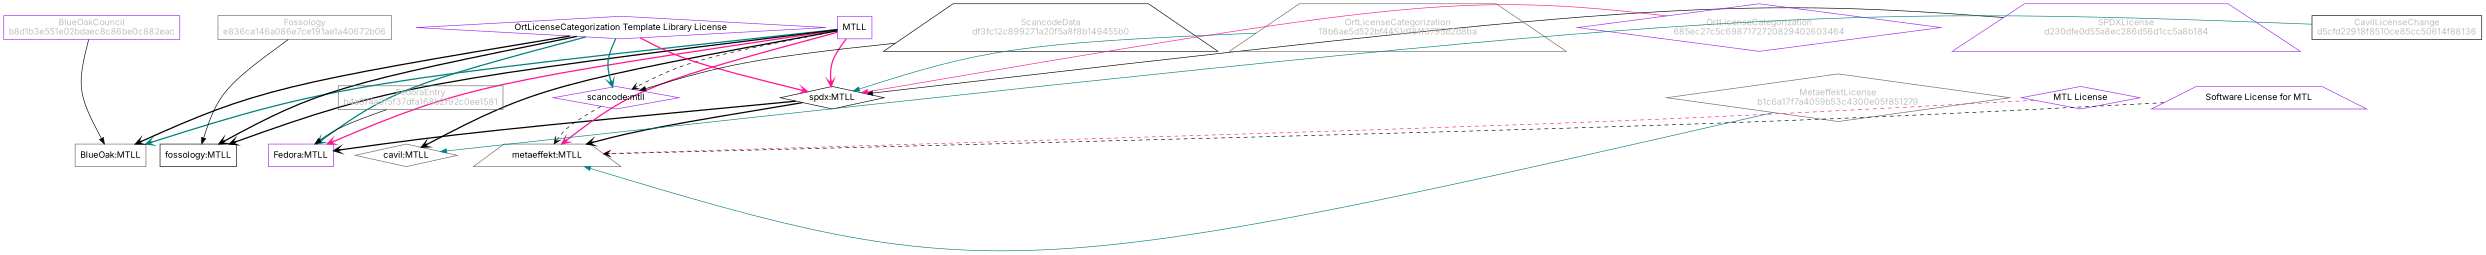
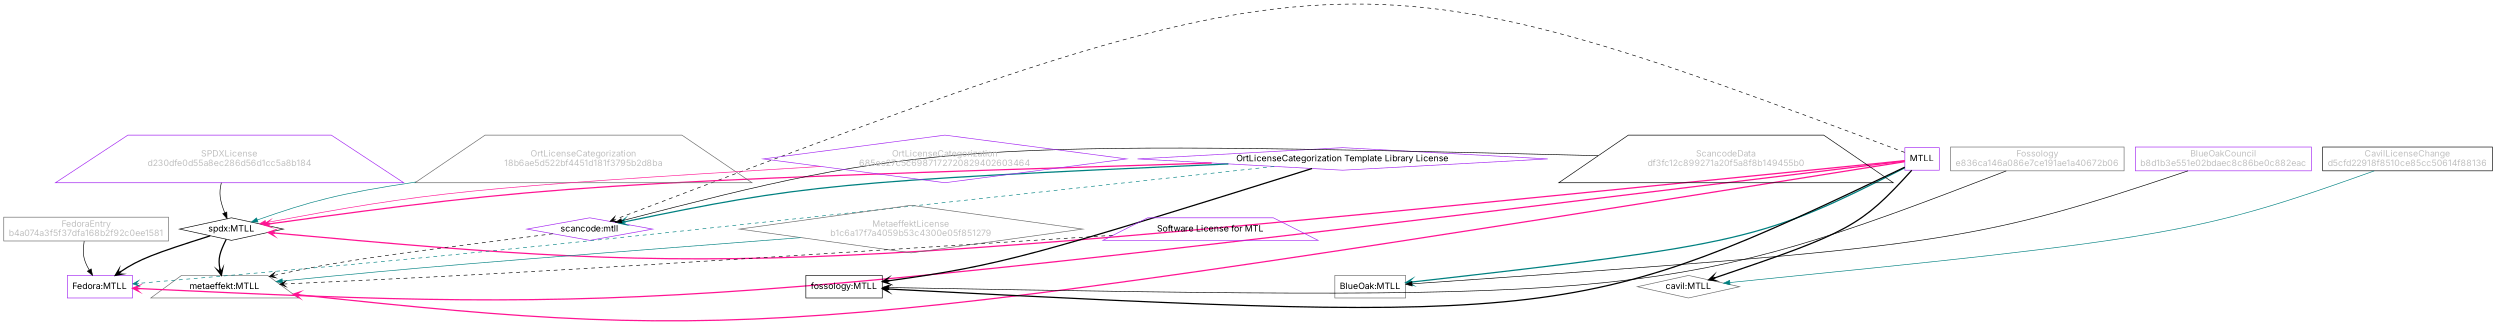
(352, 74) -> none
(428, 82) -> (707, 228)
(2081, 98) -> none
